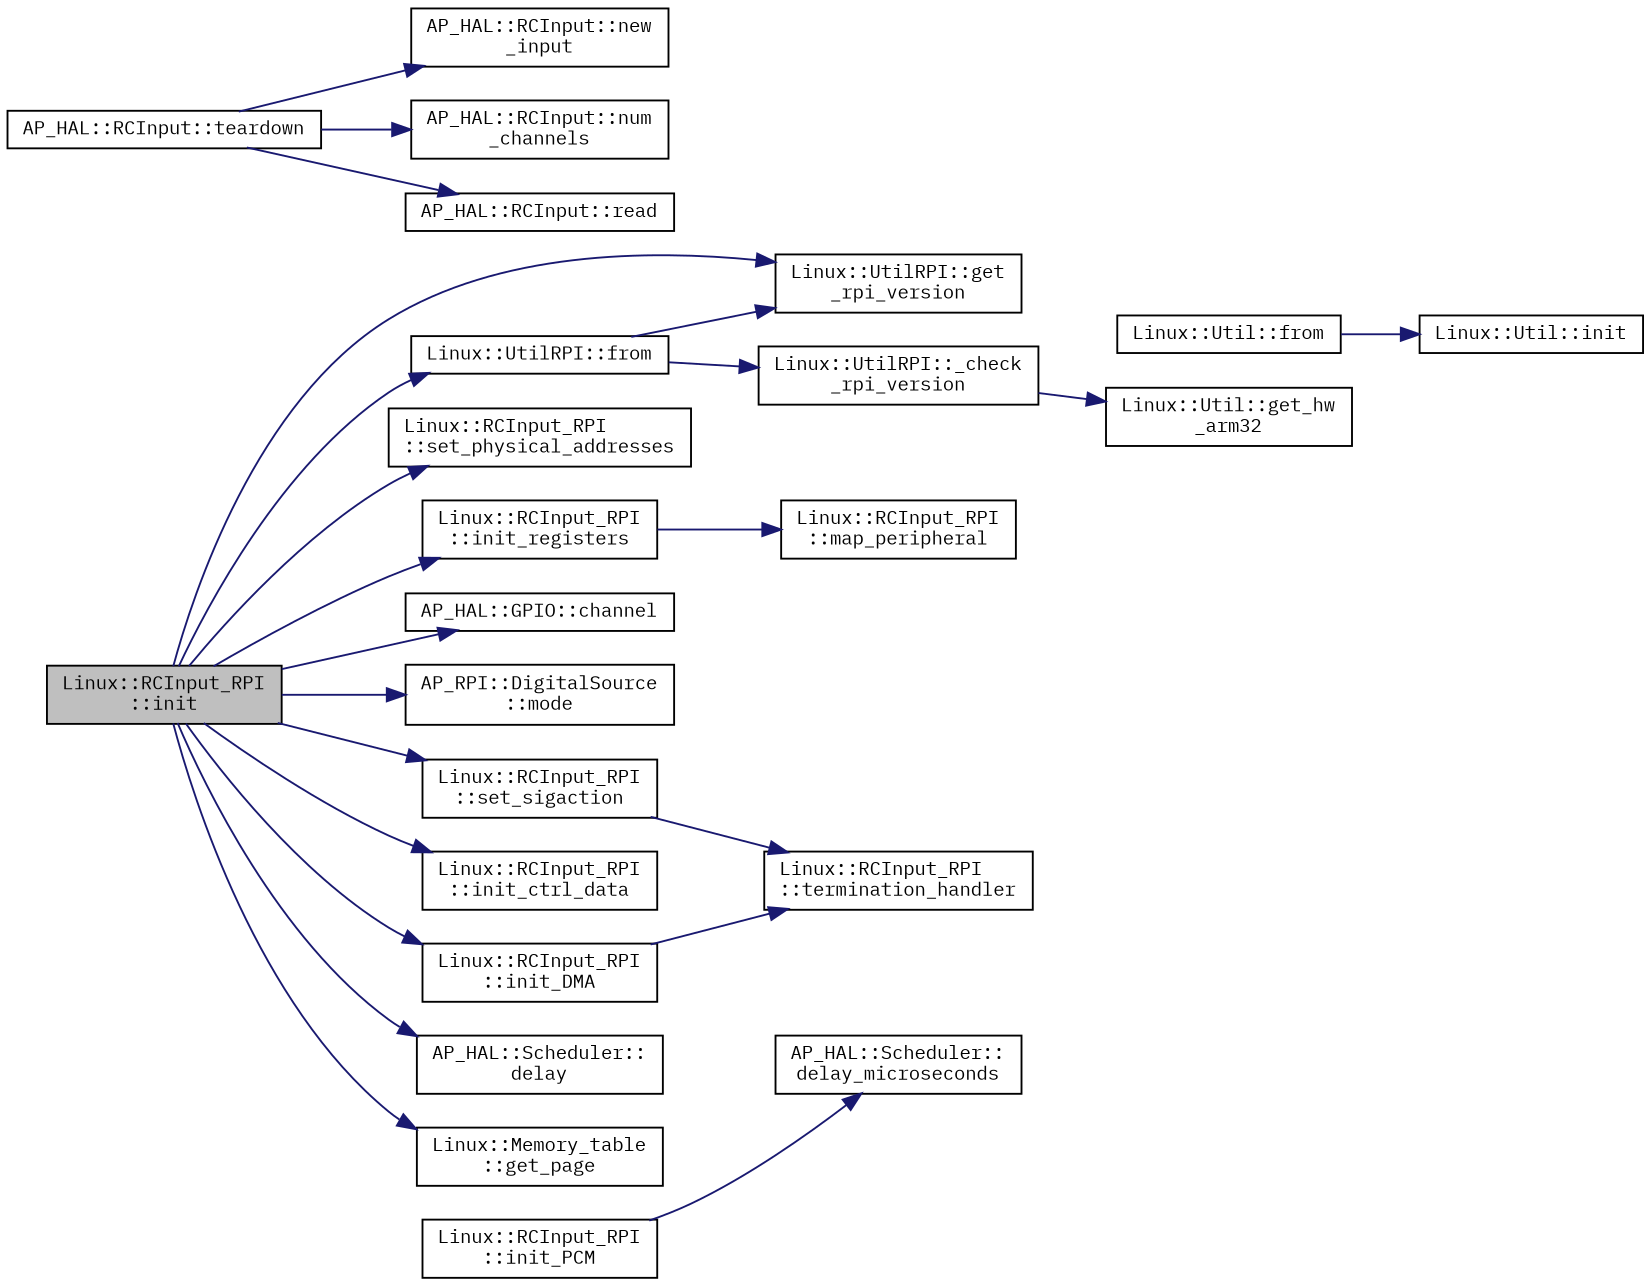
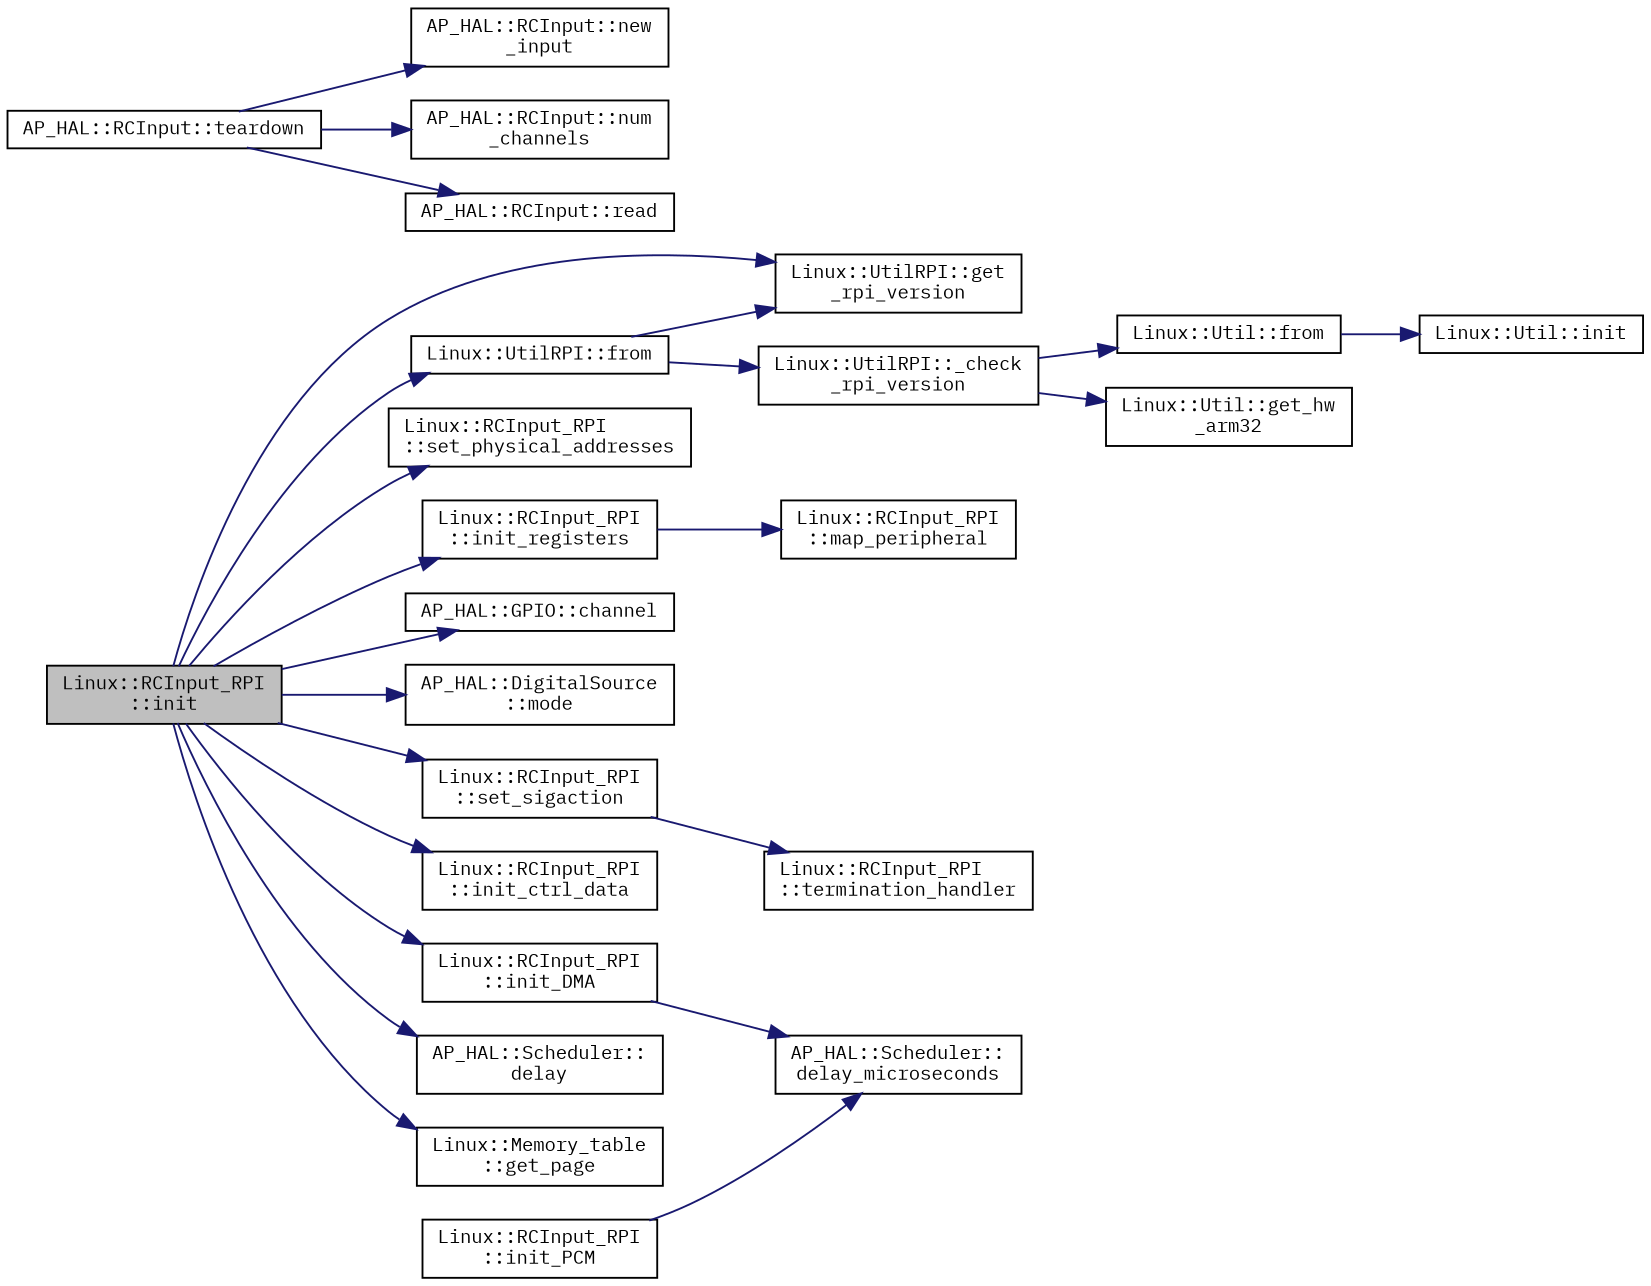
none -> (1069, 354)
(540, 695) -> (540, 695)
(710, 929) -> (710, 1016)
